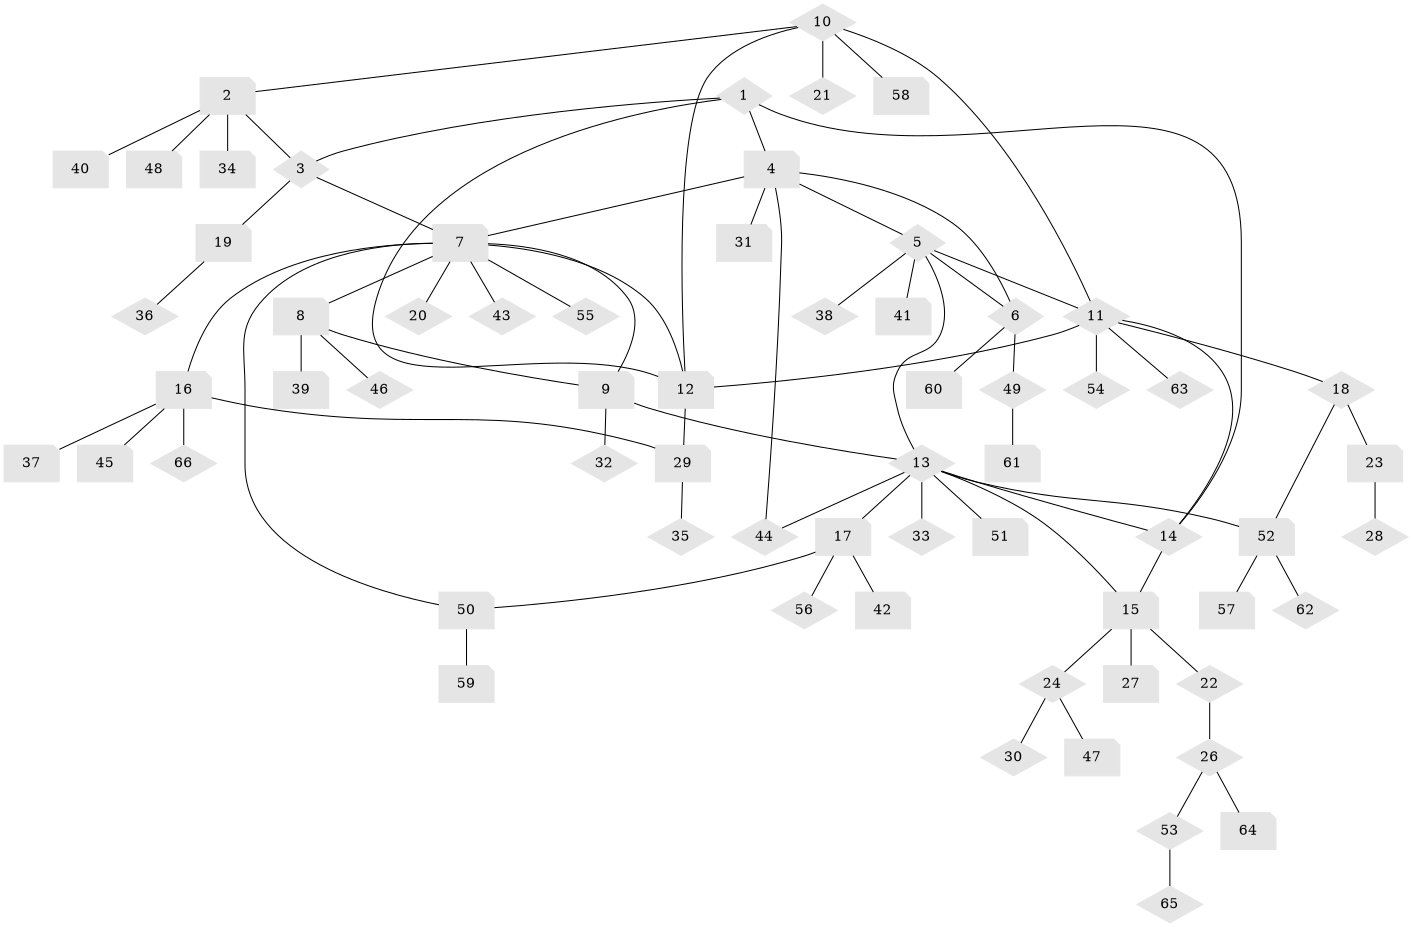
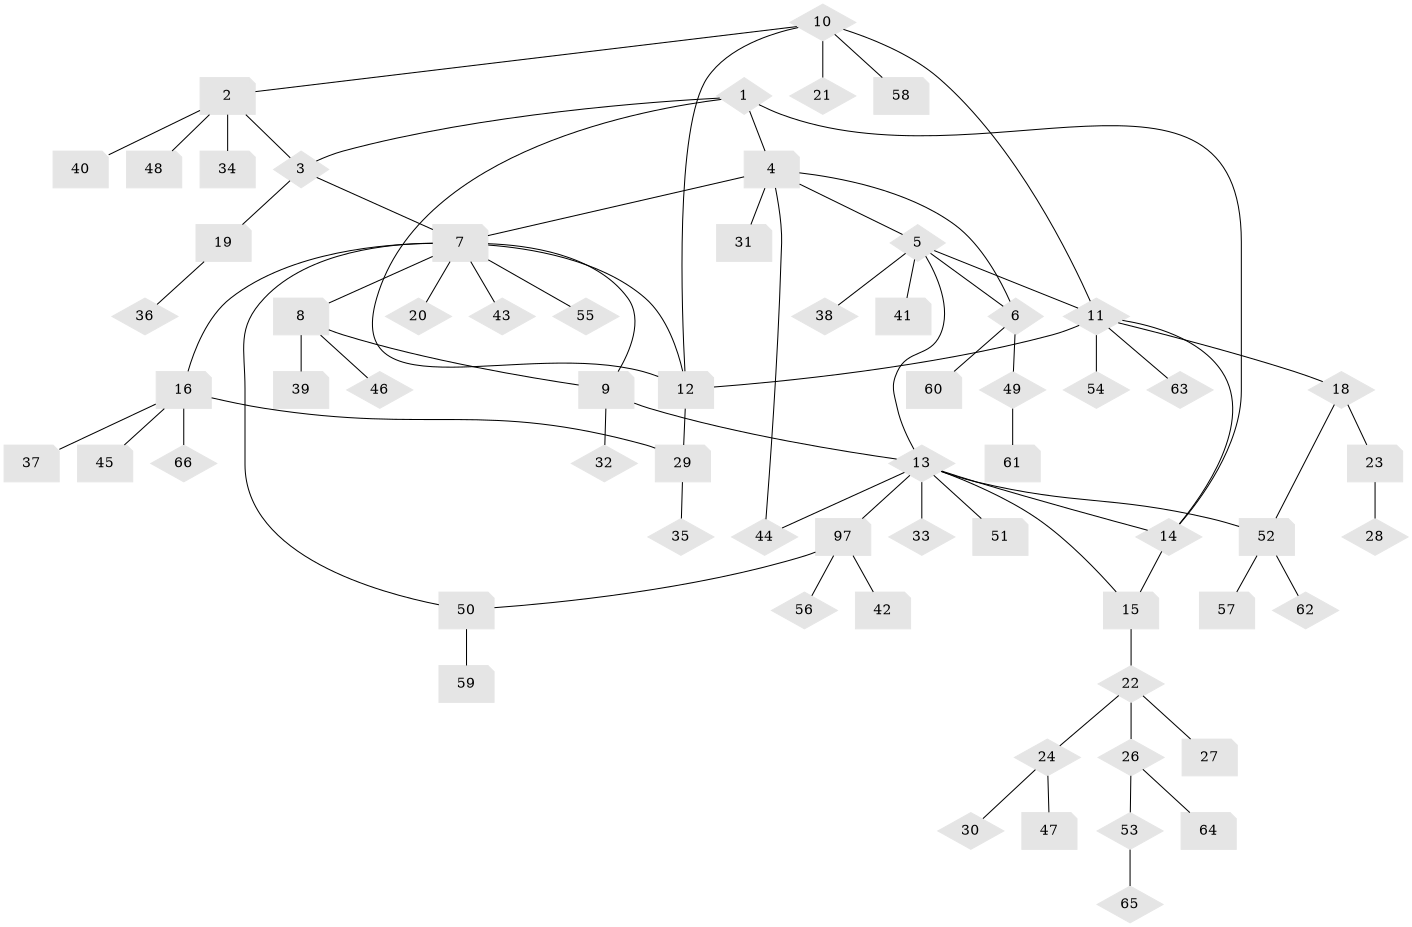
(843, 537) -> (843, 537)
(1131, 647) -> (1167, 717)
(1088, 651) -> (1089, 721)
